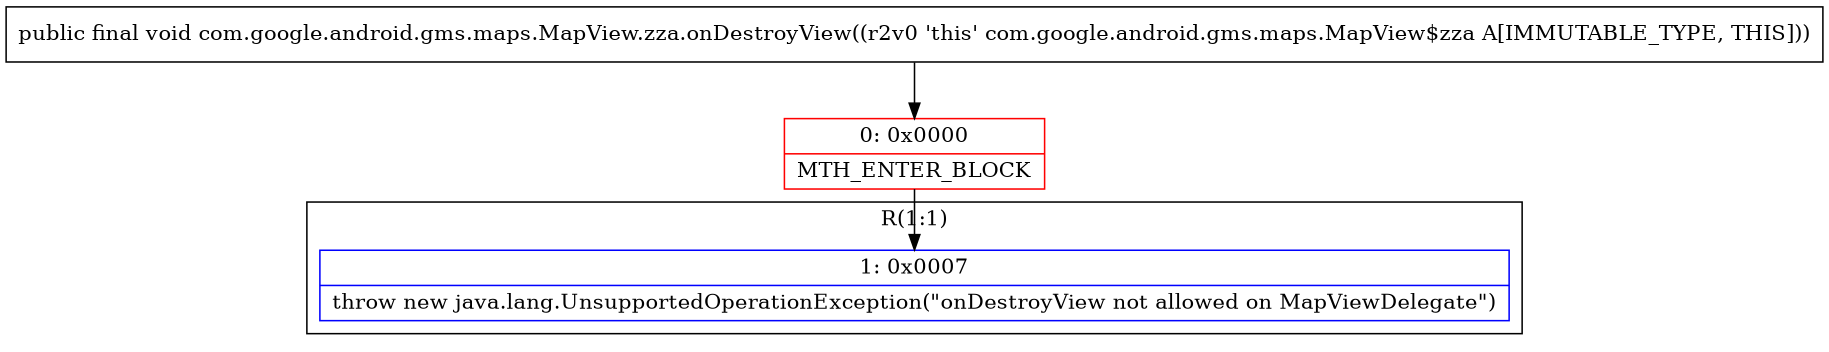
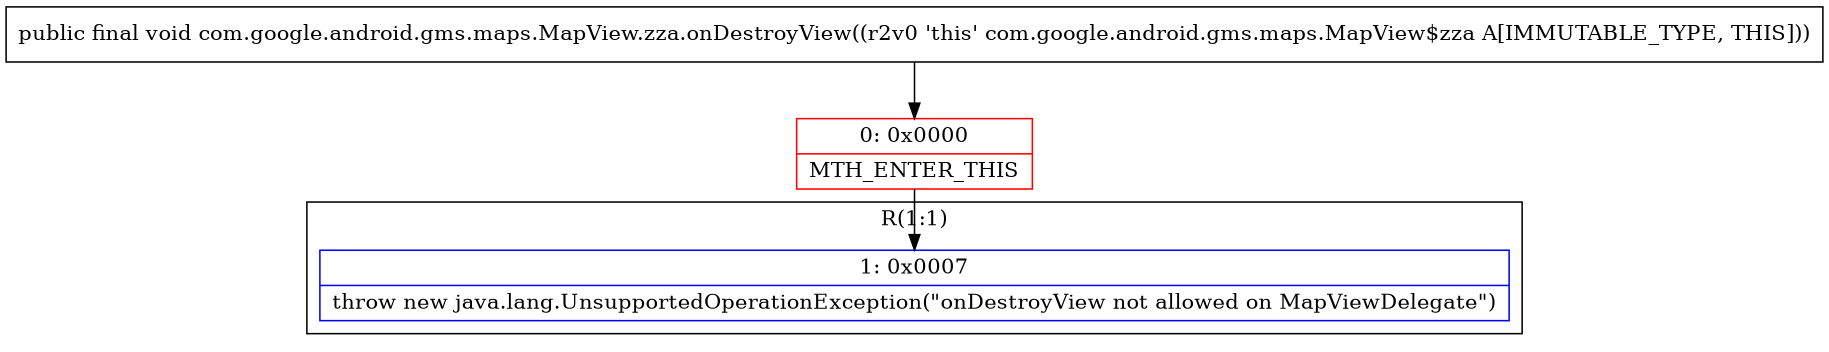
(915, 171) -> (915, 171)
